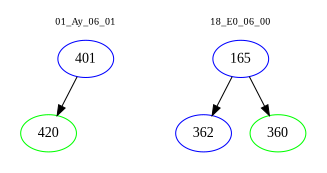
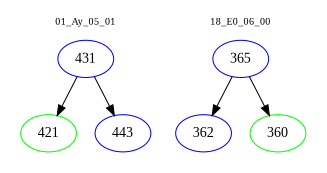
(86, 22) -> (86, 22)
(86, 59) -> (86, 59)
(241, 59) -> (241, 59)
(49, 133) -> (49, 133)
none -> (123, 133)
